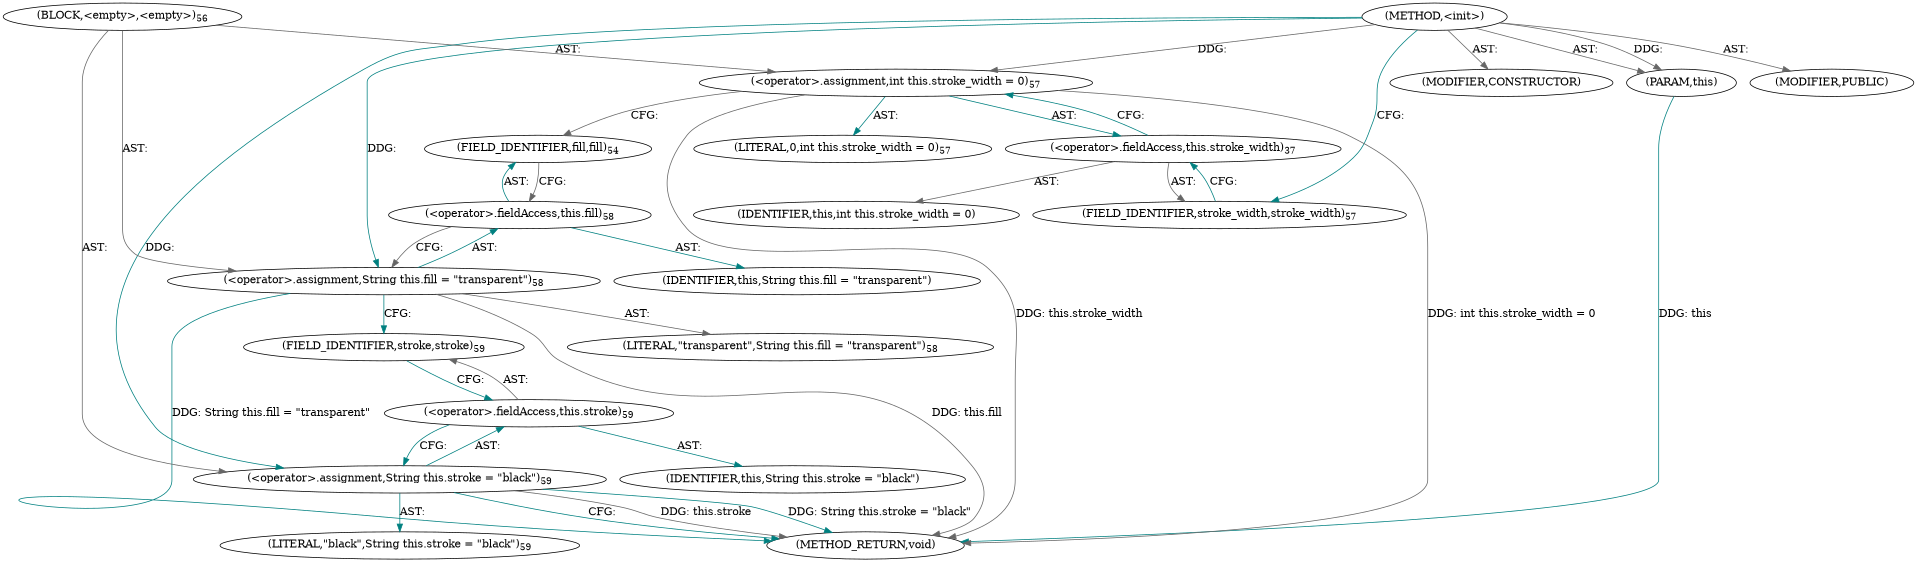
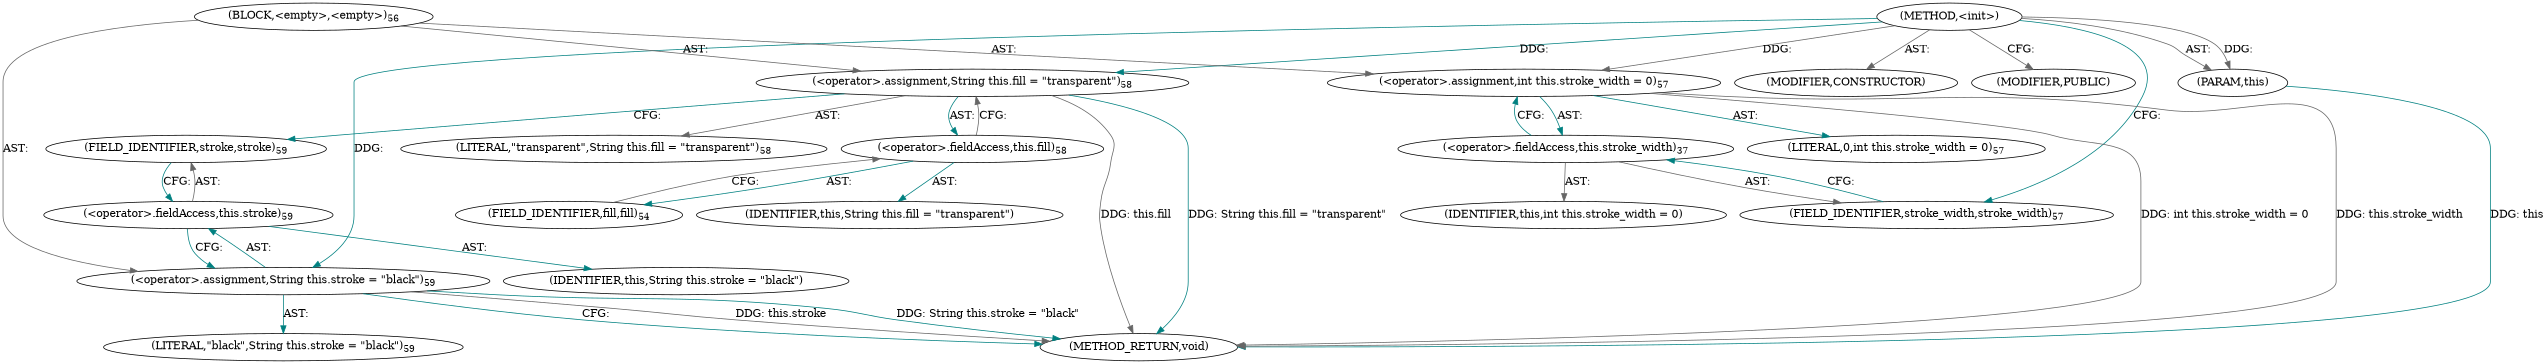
(1738, 50) -> (2023, 50)
(655, 105) -> none
